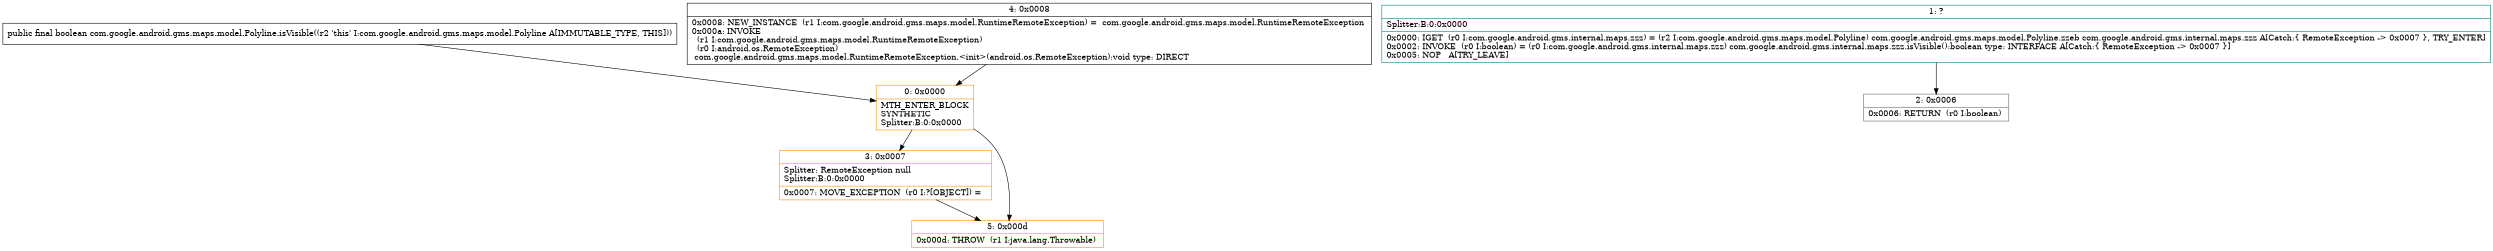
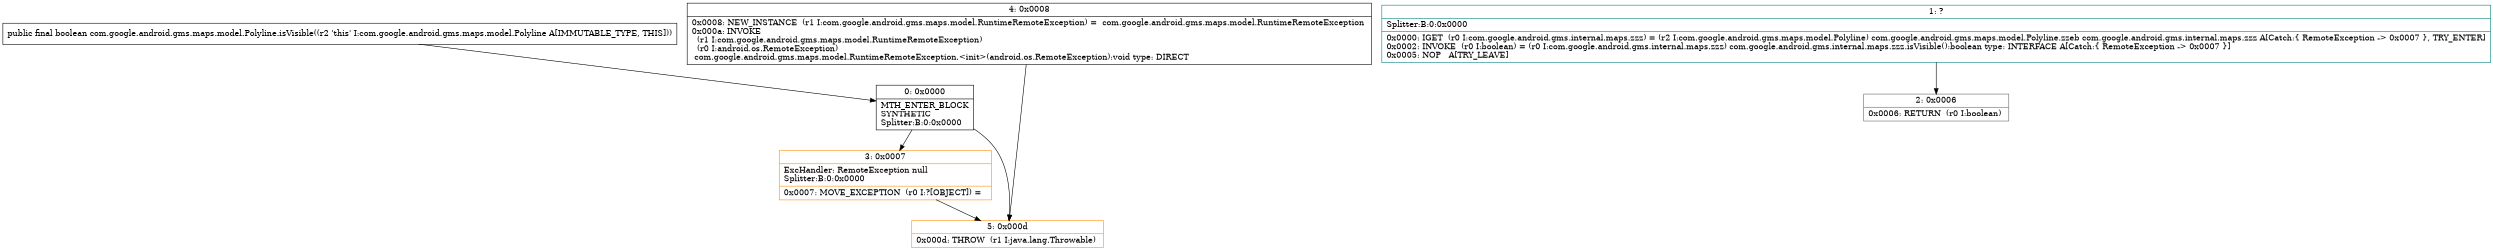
(974, 73) -> (1018, 140)
(925, 108) -> (925, 108)
(848, 170) -> (856, 170)
